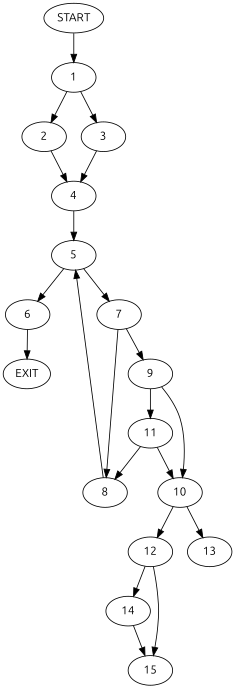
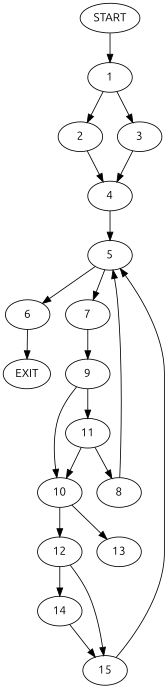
(112, 399) -> none
none -> (164, 468)
